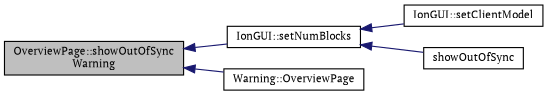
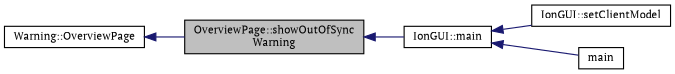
(294, 37) -> (448, 37)
(474, 58) -> (601, 58)
(209, 71) -> (170, 37)
